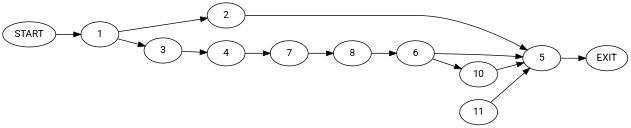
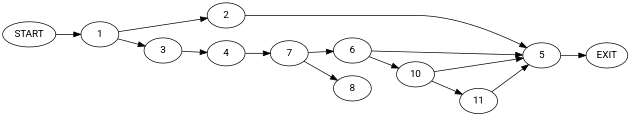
(381, 53) -> (317, 52)
none -> (444, 86)
